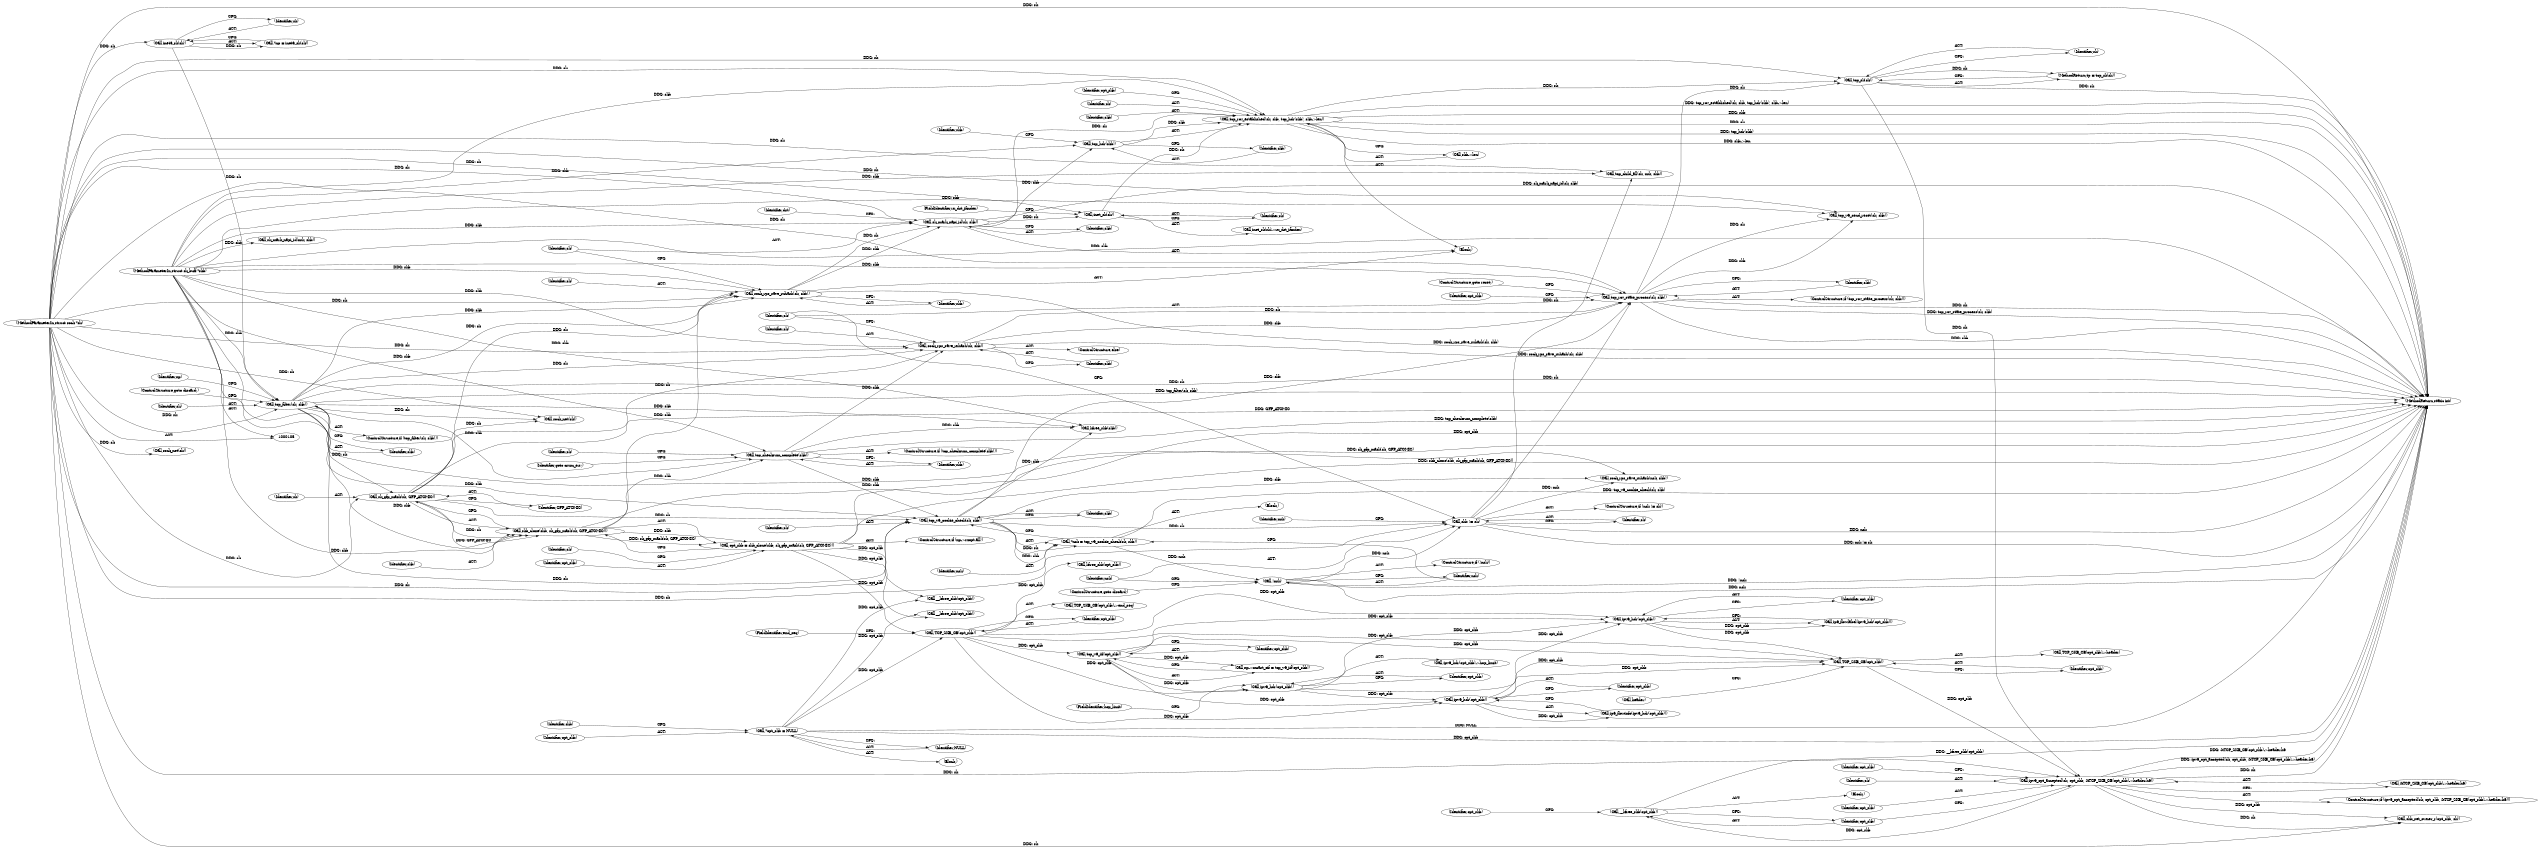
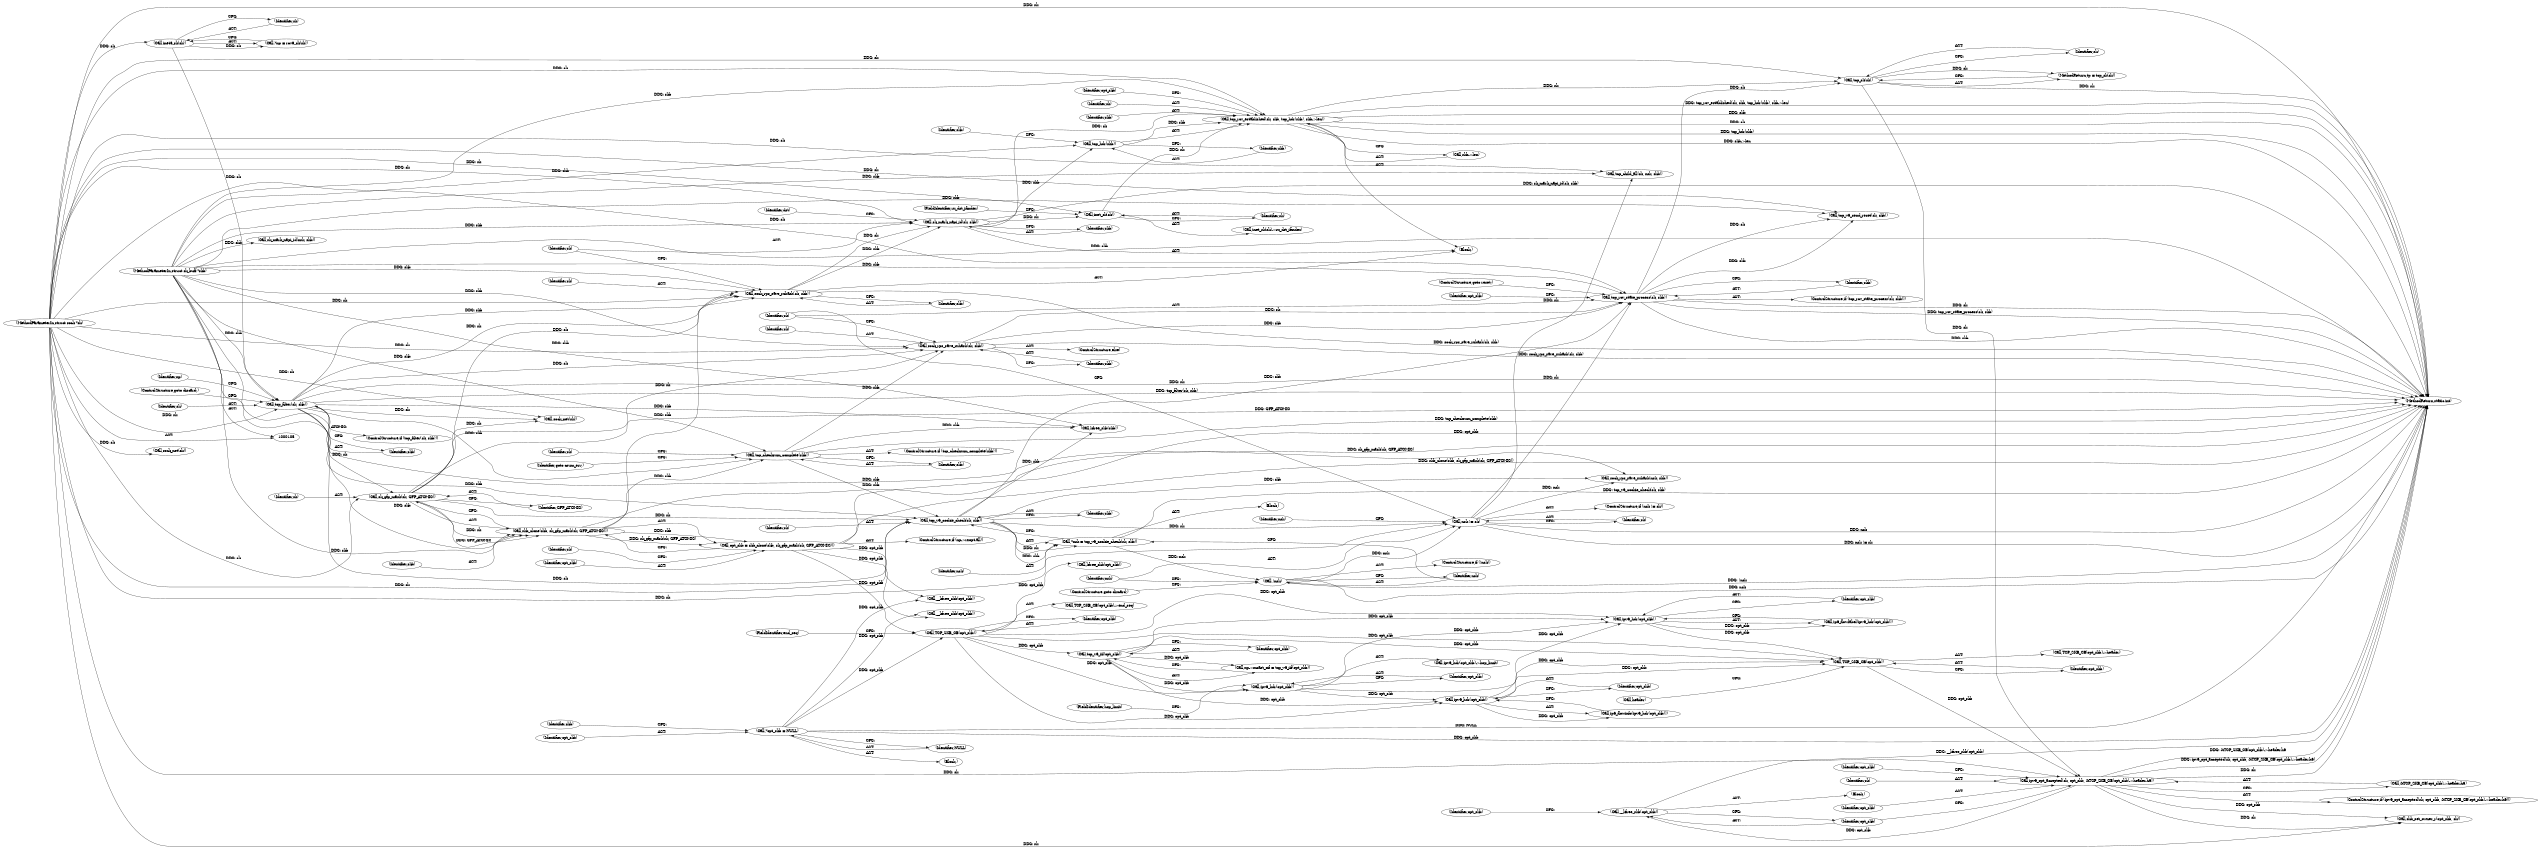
(286, 43) -> (286, 43)
(339, 427) -> (340, 427)
(1466, 522) -> (1466, 522)
